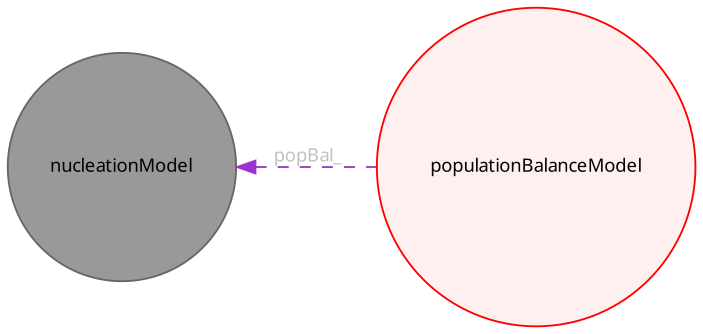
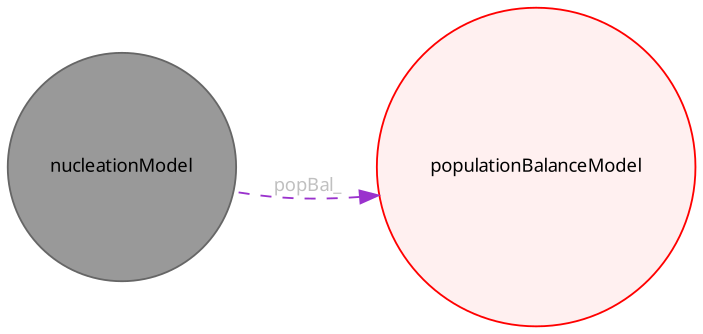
(316, 167) -> (297, 198)
